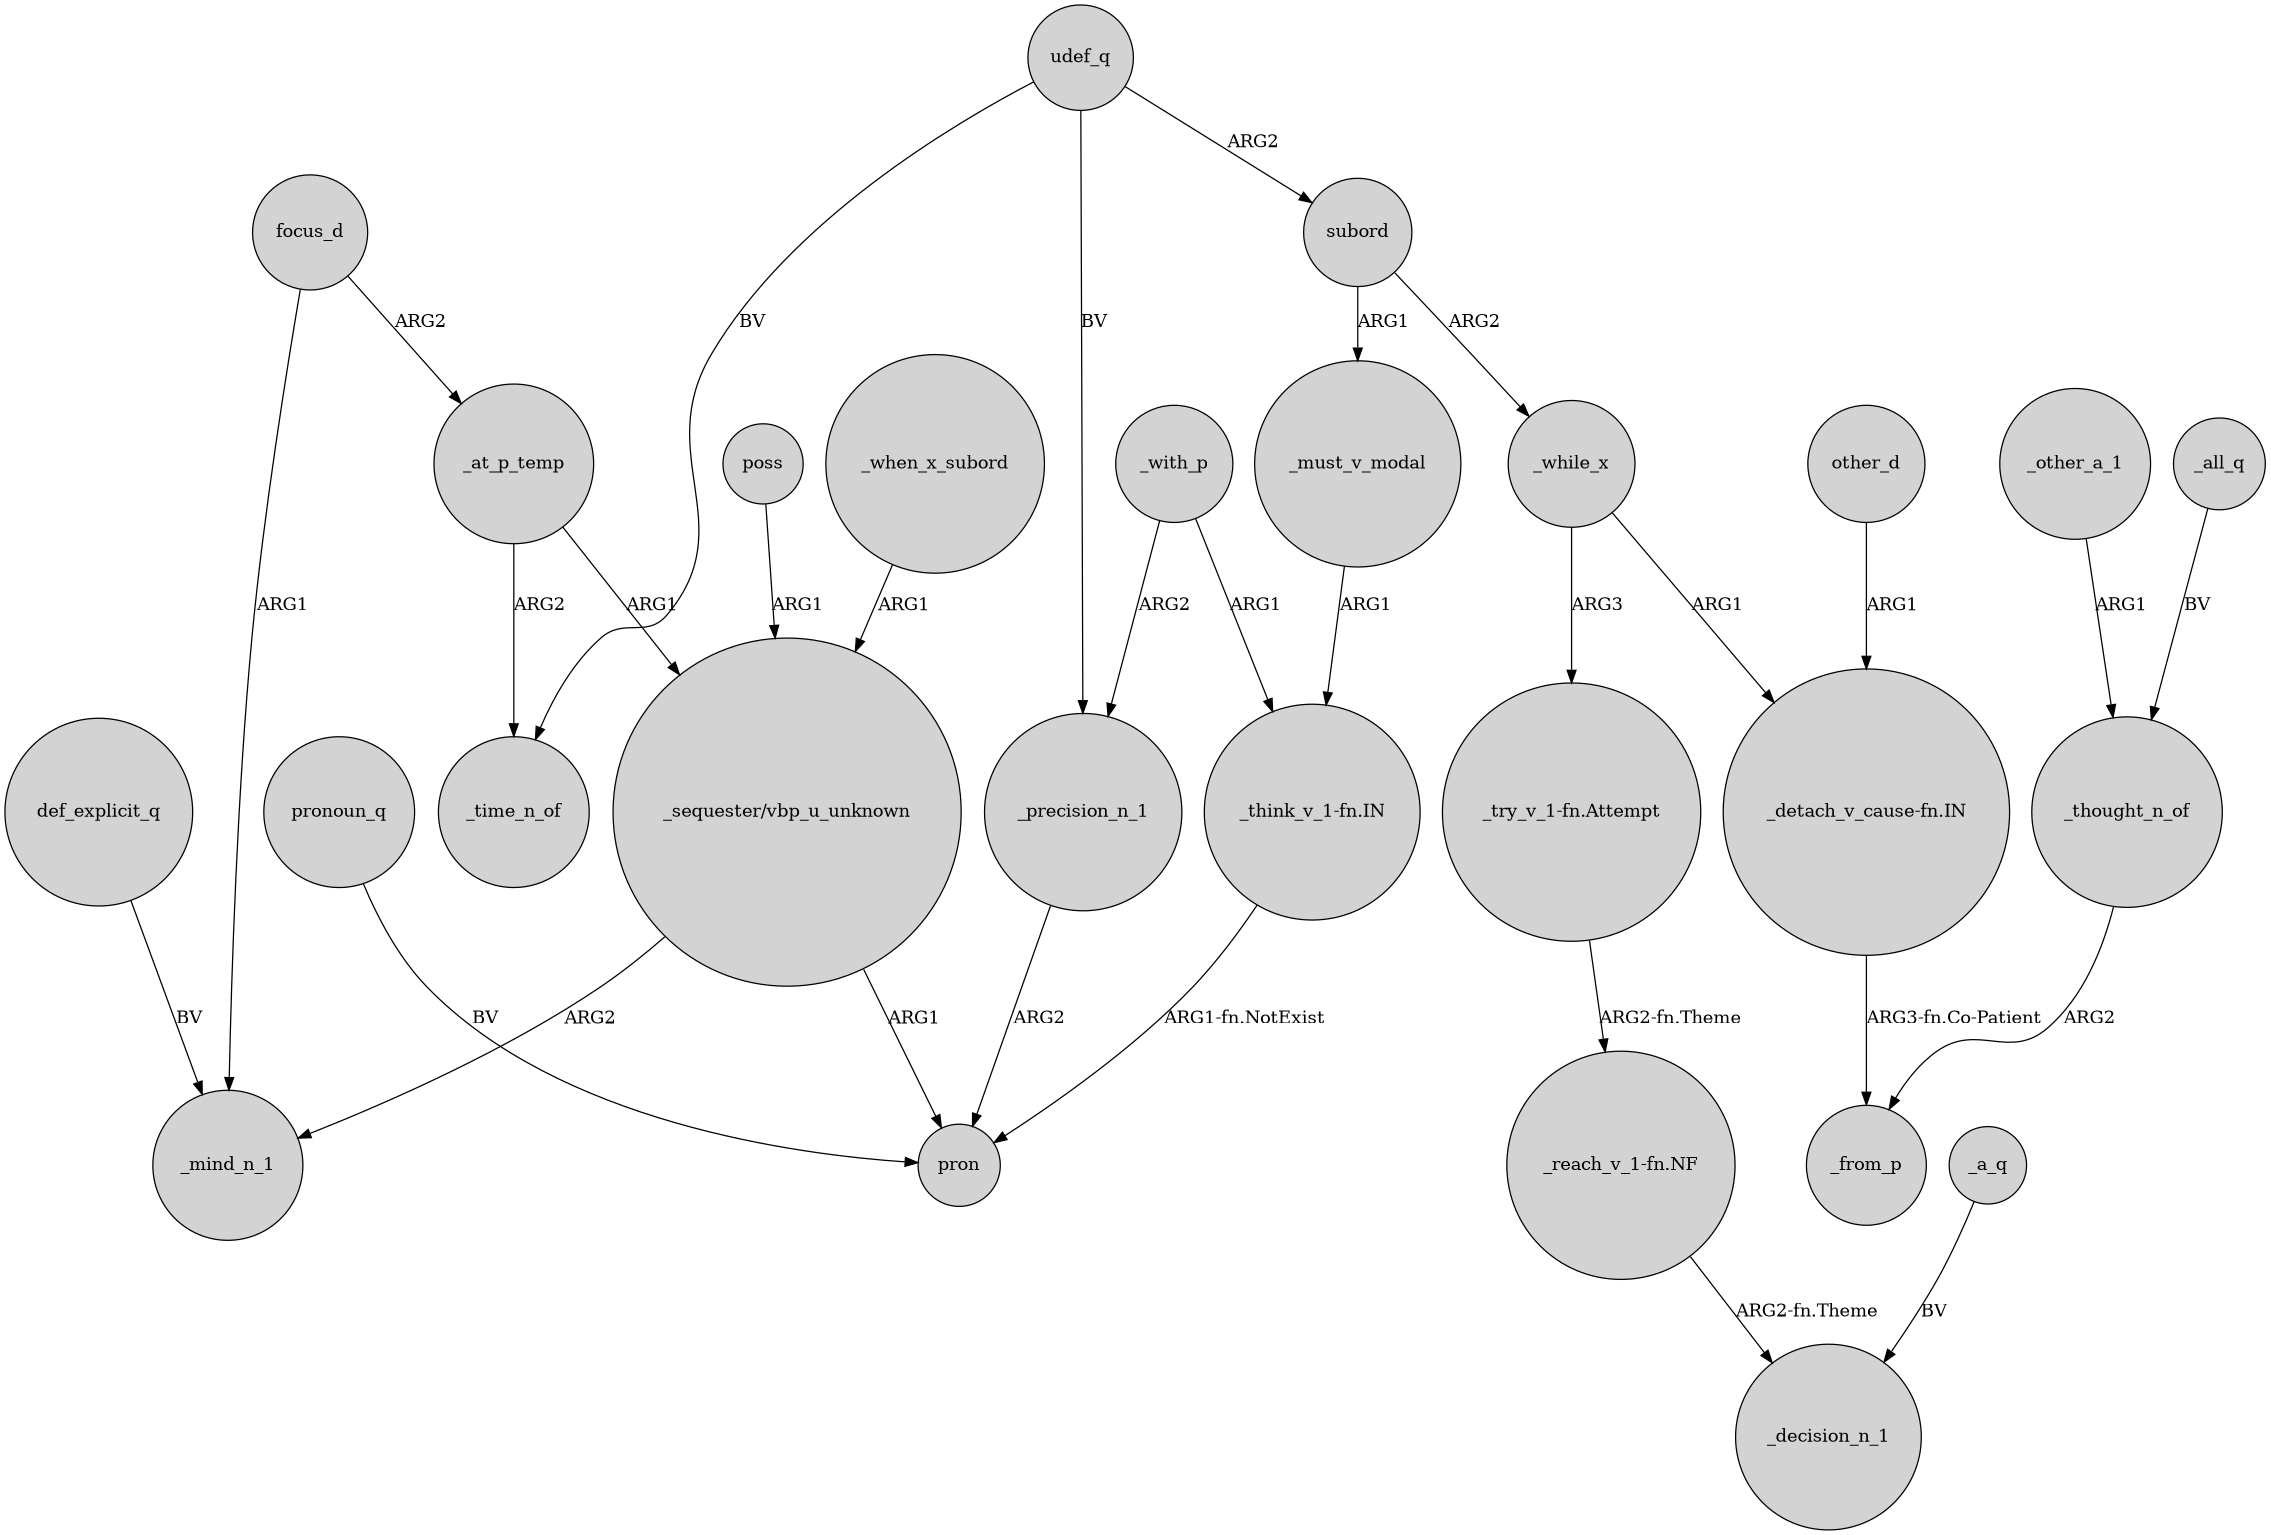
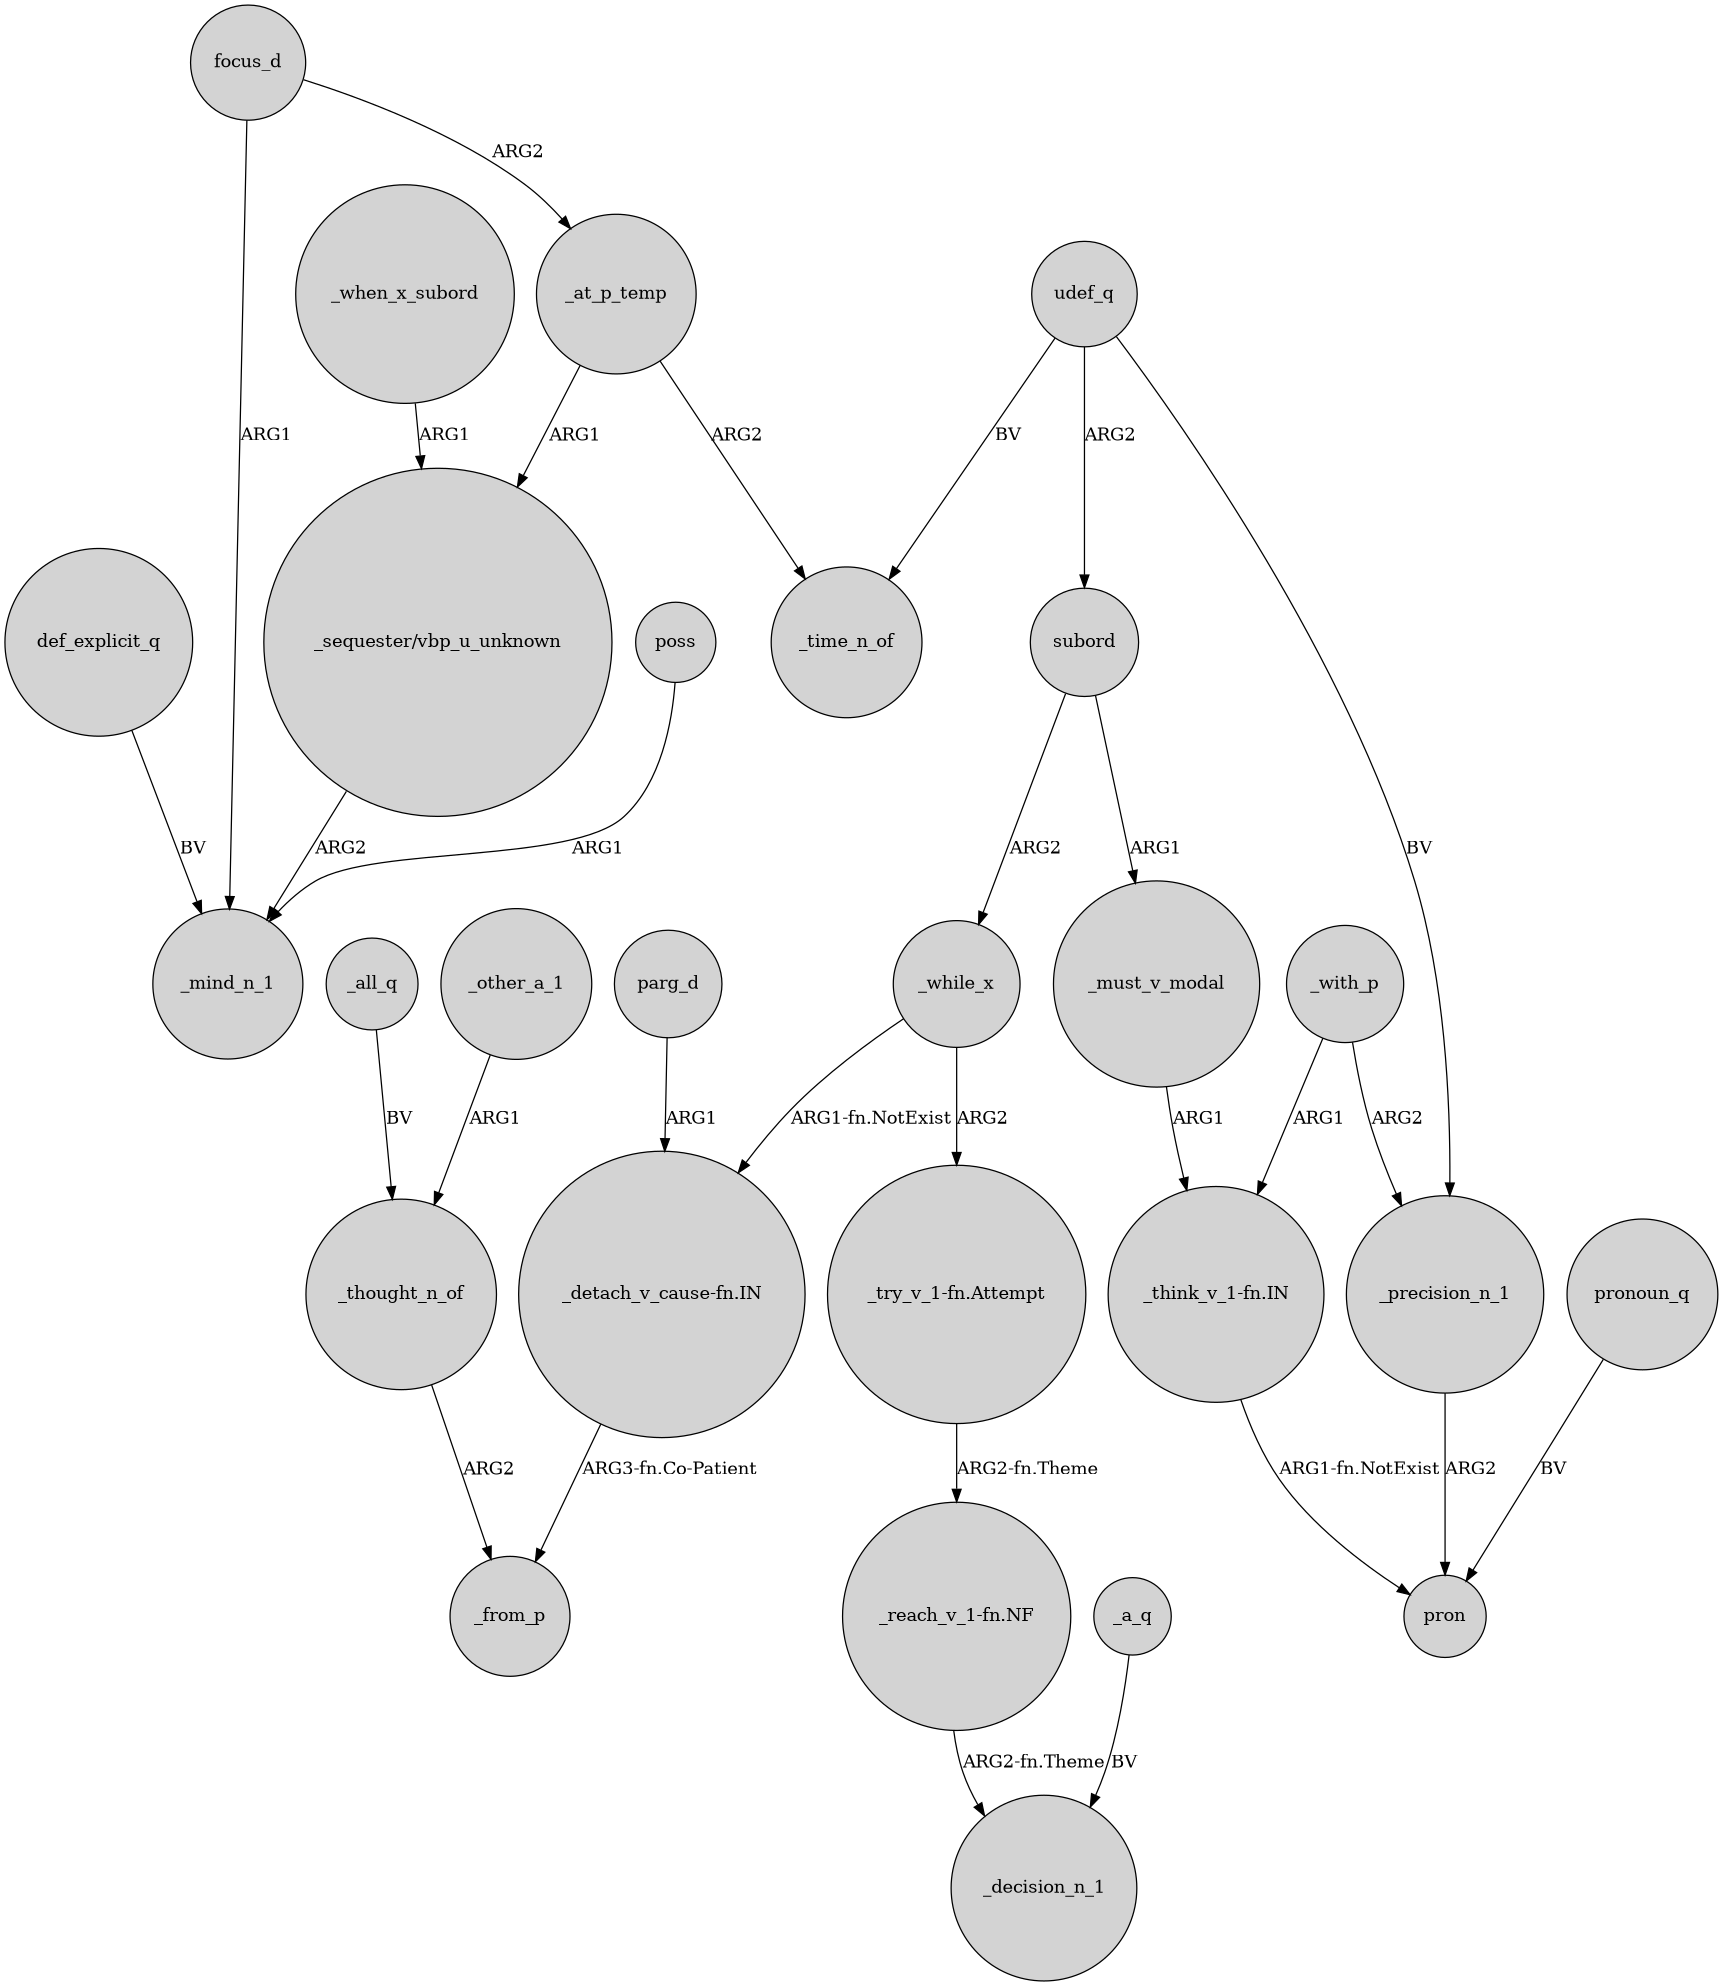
(1866, 464) -> (668, 984)
(770, 565) -> (520, 848)
(1598, 605) -> (983, 1119)
(1718, 605) -> (871, 1119)
(900, 1043) -> none
